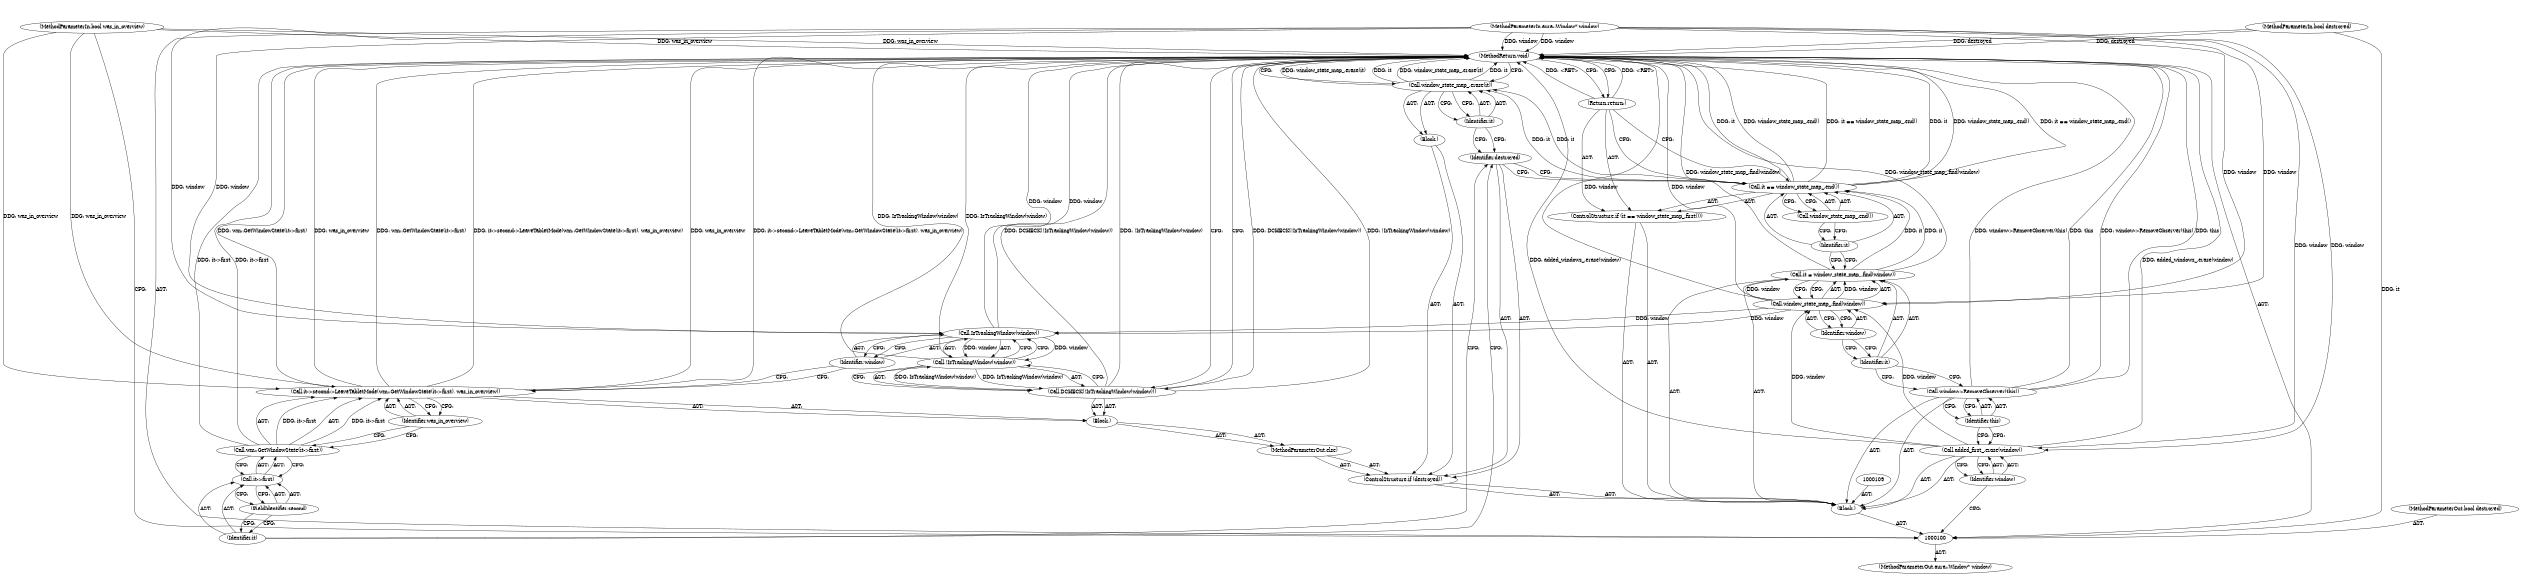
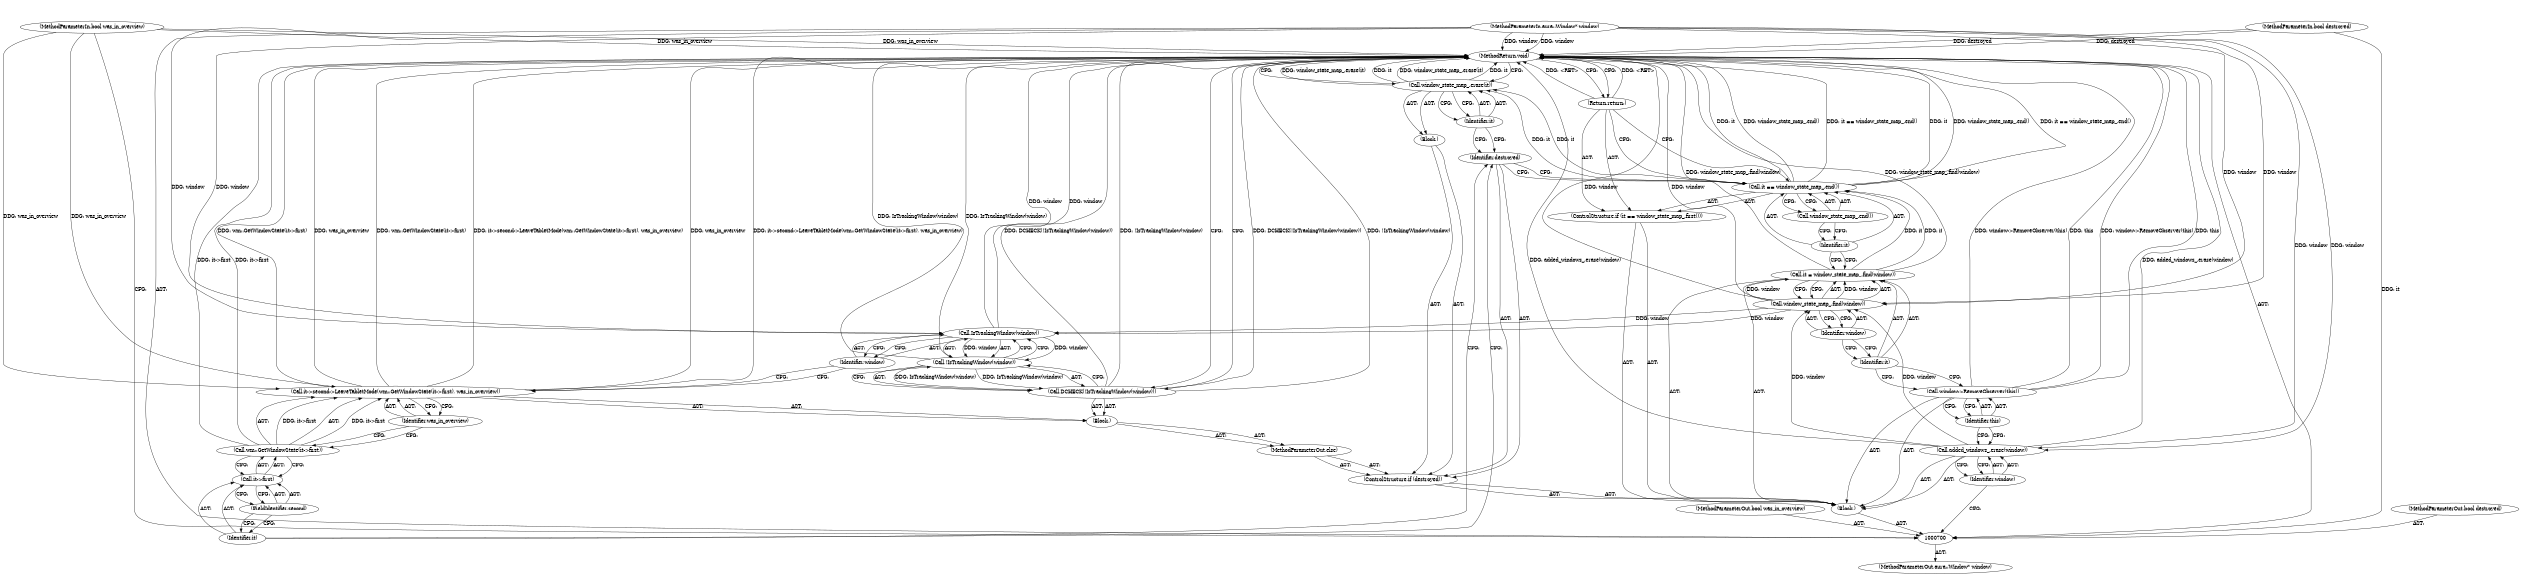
(1982, 451) -> (1982, 451)
(1873, 480) -> none
none -> (1750, 509)
(1935, 538) -> (1935, 538)
